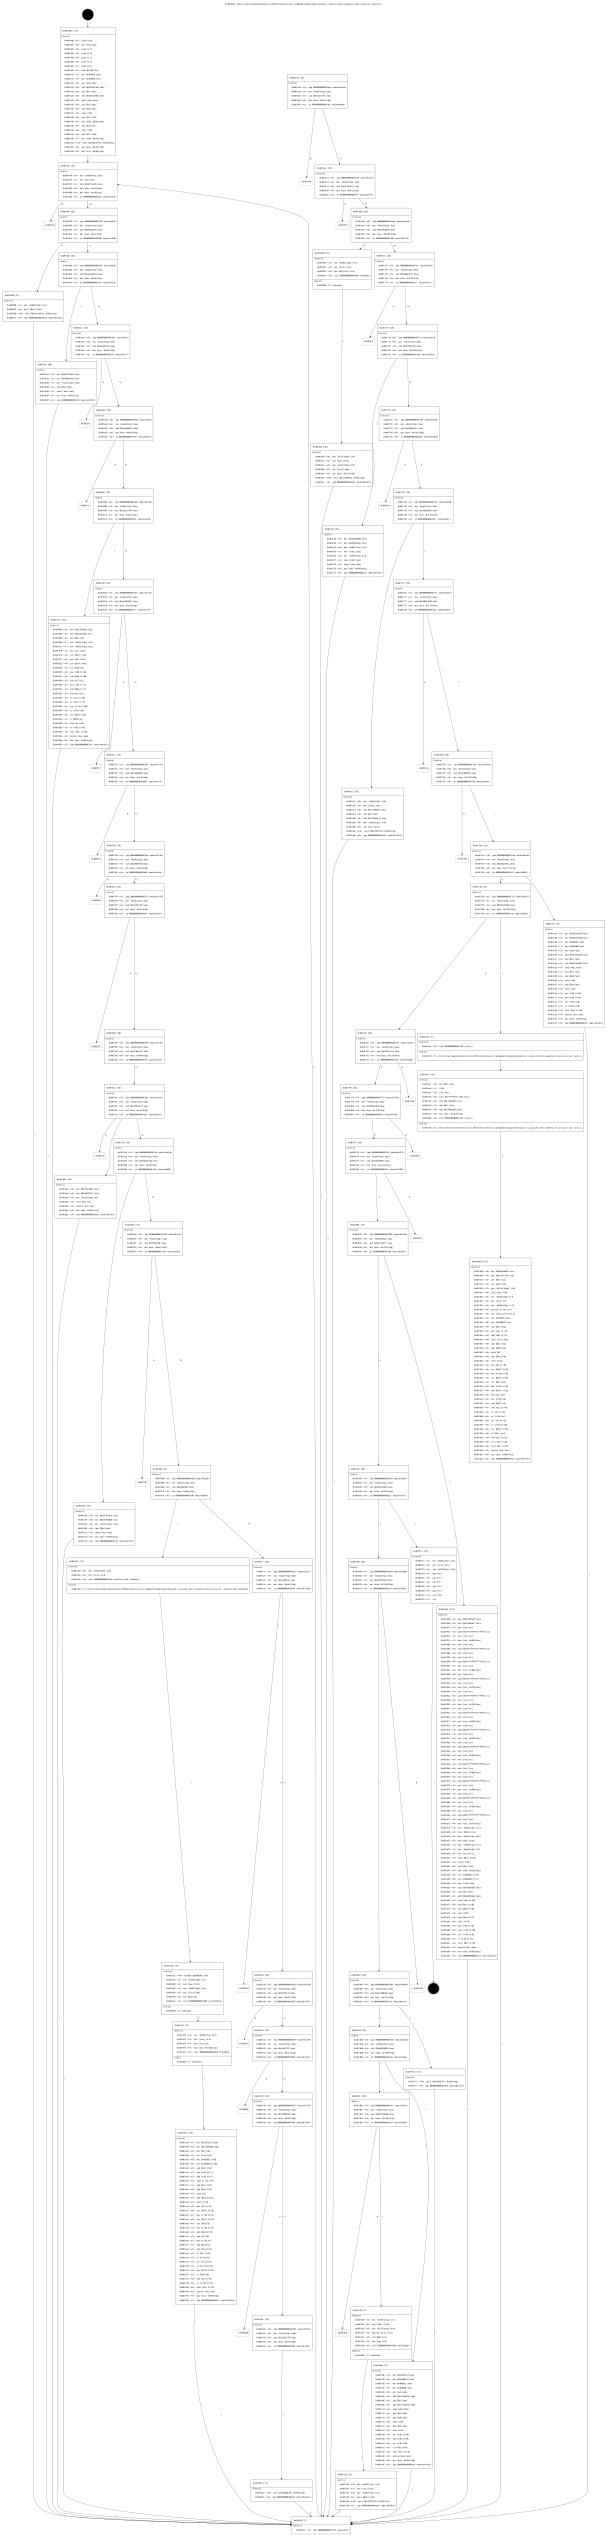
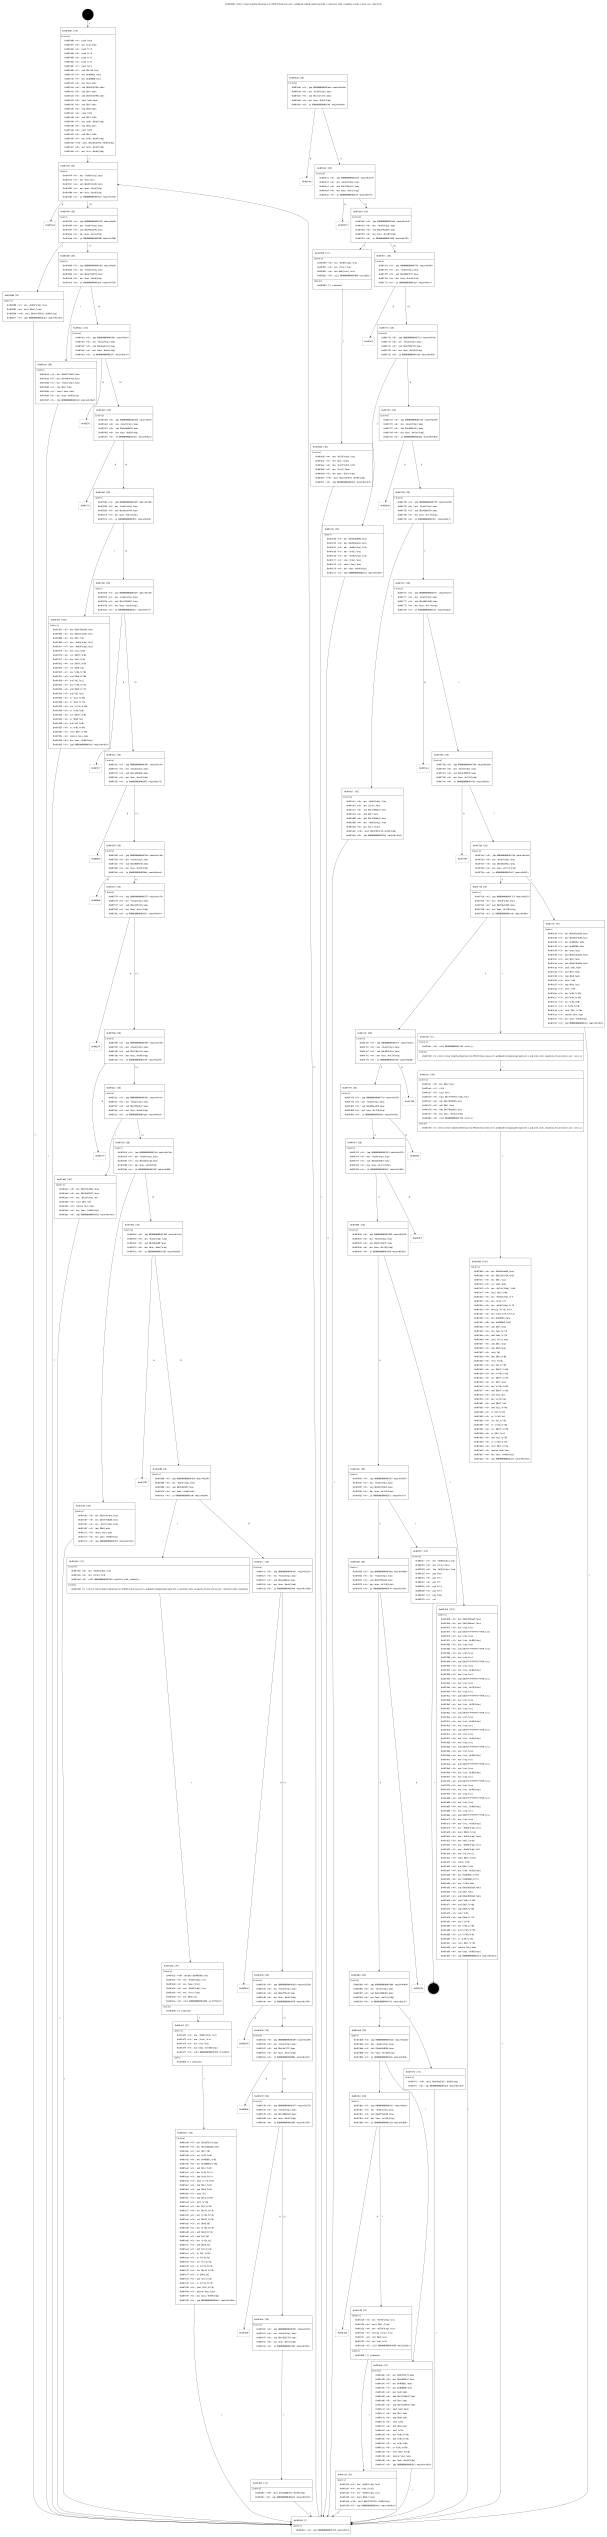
(105, 1133) -> (93, 1106)
